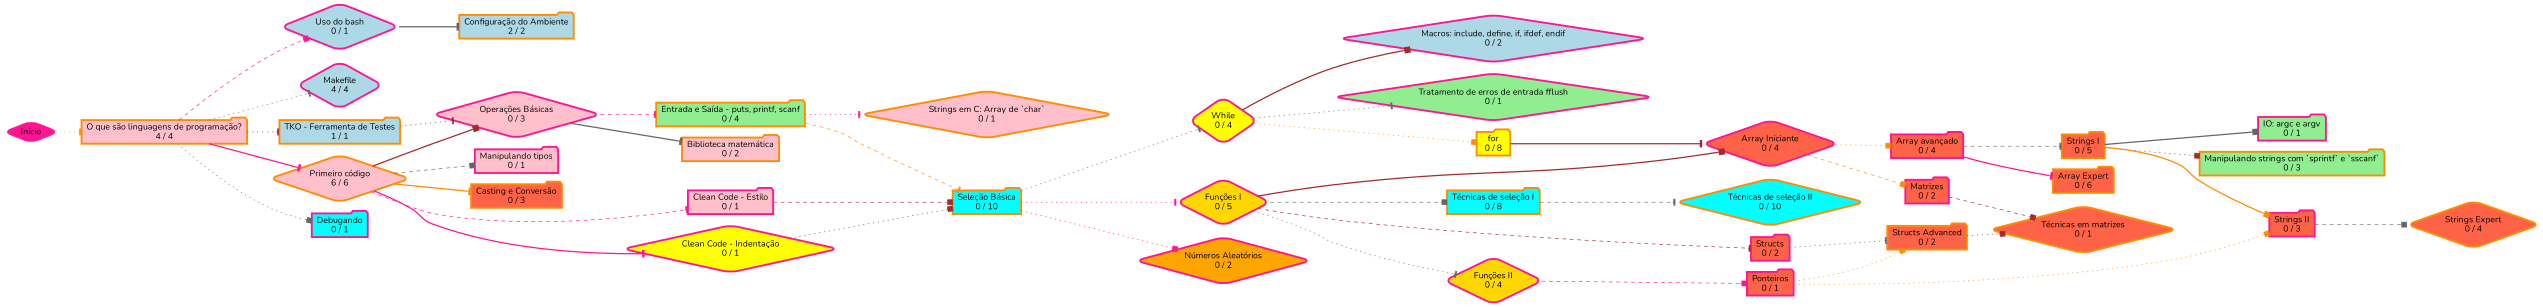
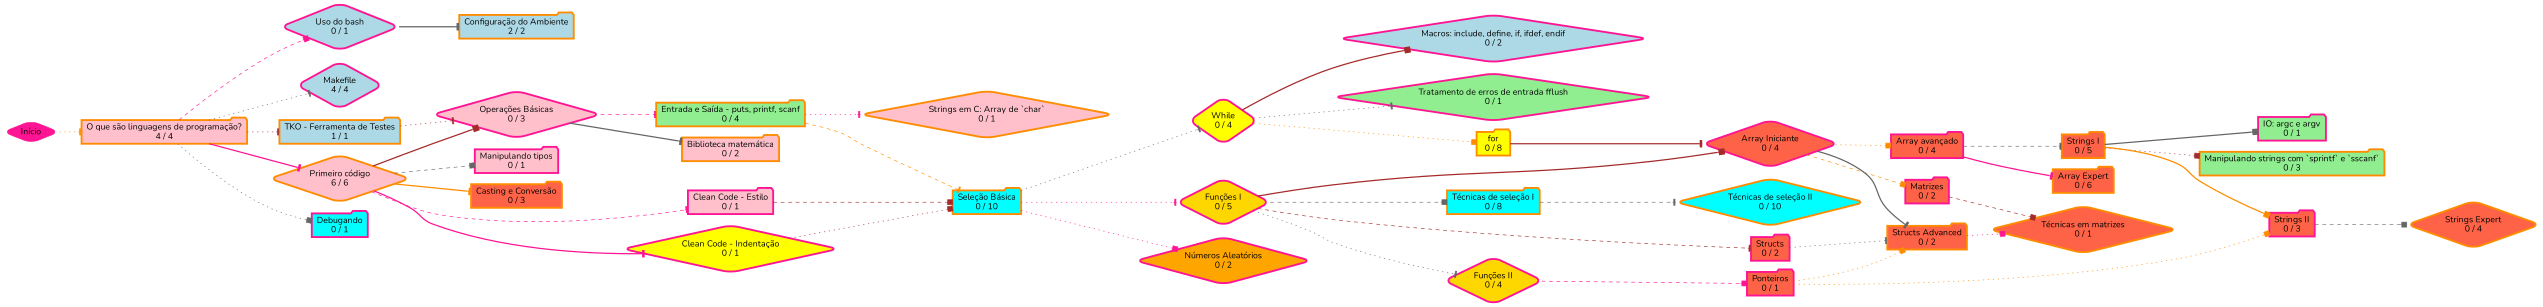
none -> (1871, 180)
(1983, 235) -> (1983, 235)
